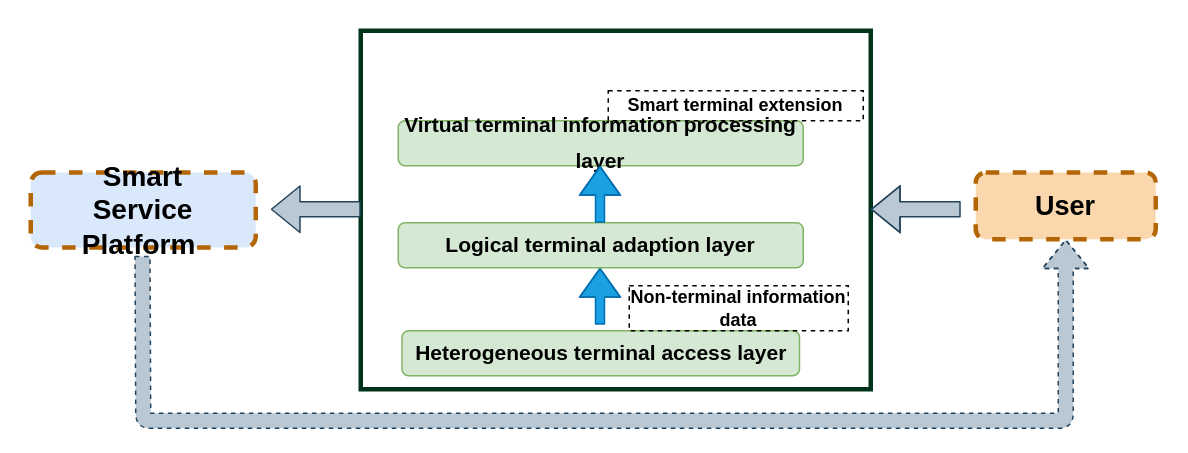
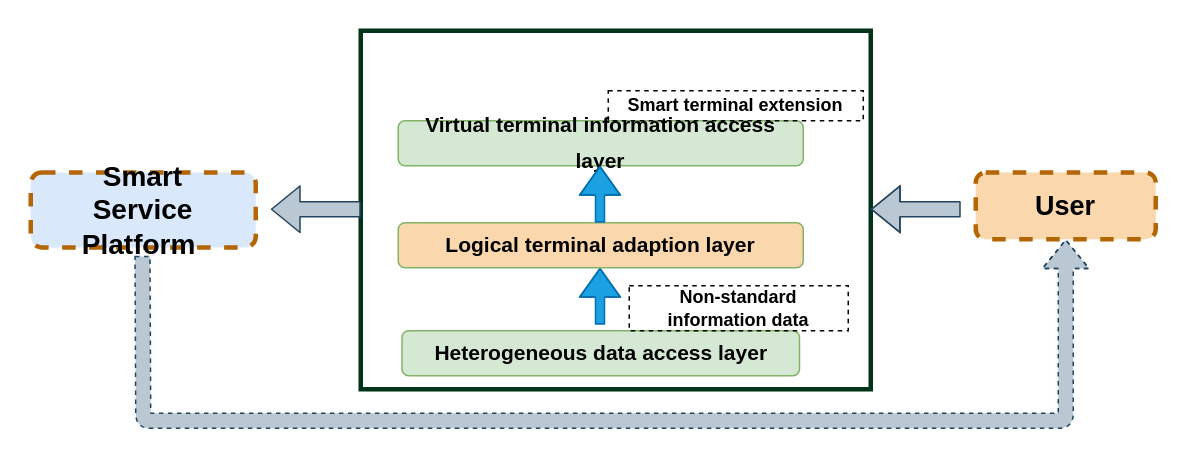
(601, 143) -> (601, 143)
(601, 245) -> (601, 245)
(739, 308) -> (739, 308)
(602, 353) -> (602, 353)
